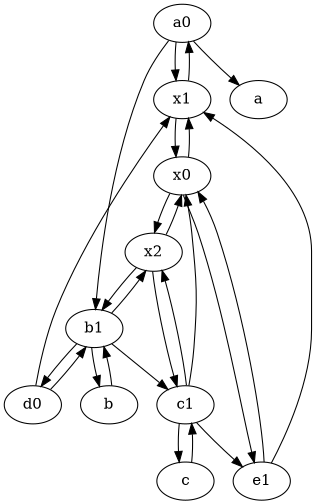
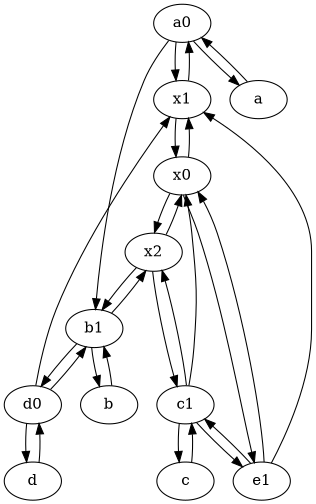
none -> (229, 63)
(136, 363) -> (232, 444)
none -> (33, 481)
